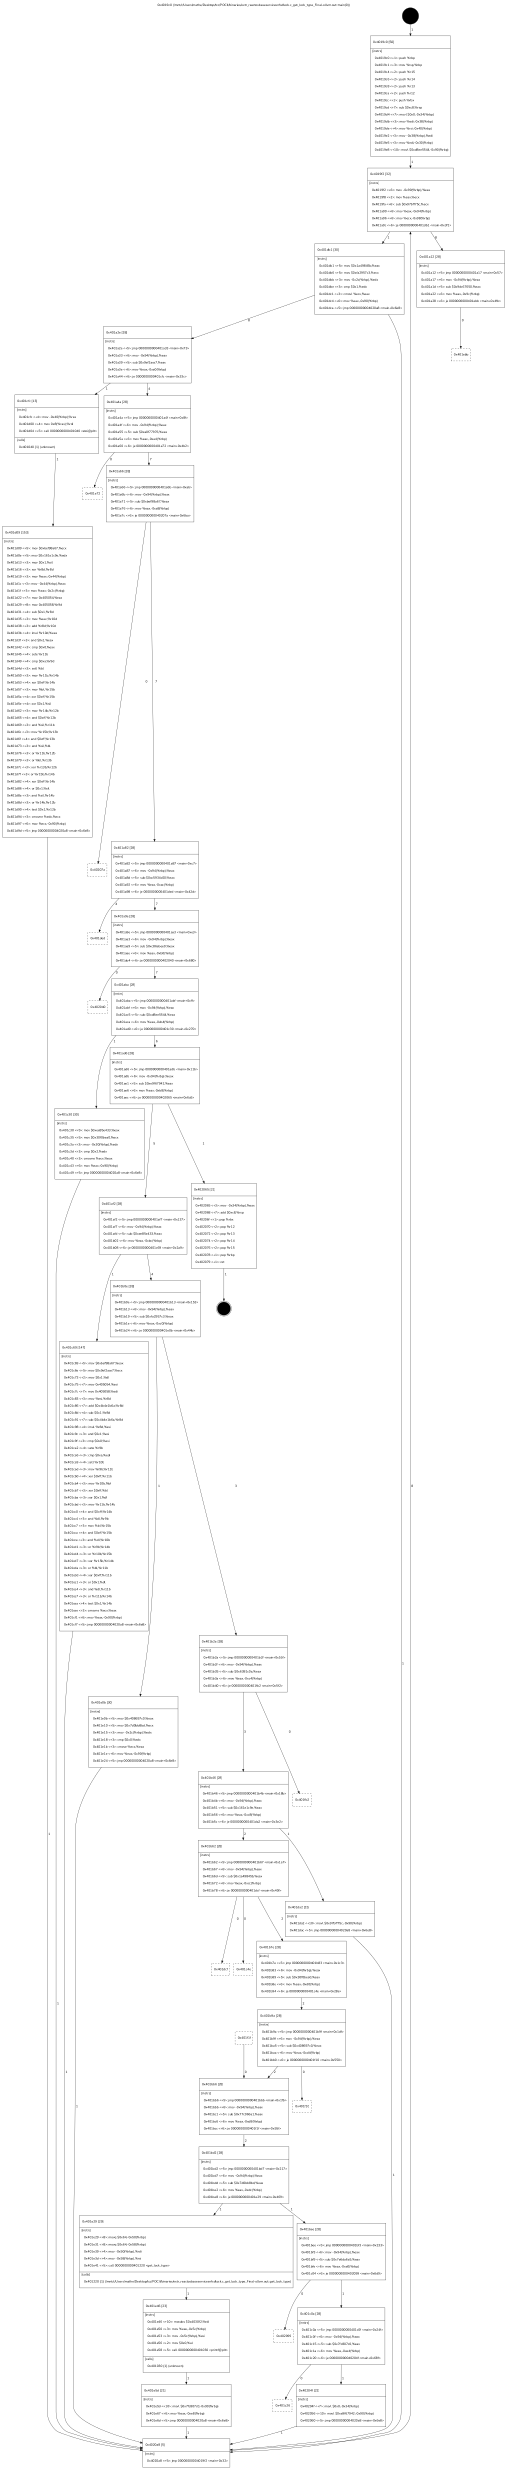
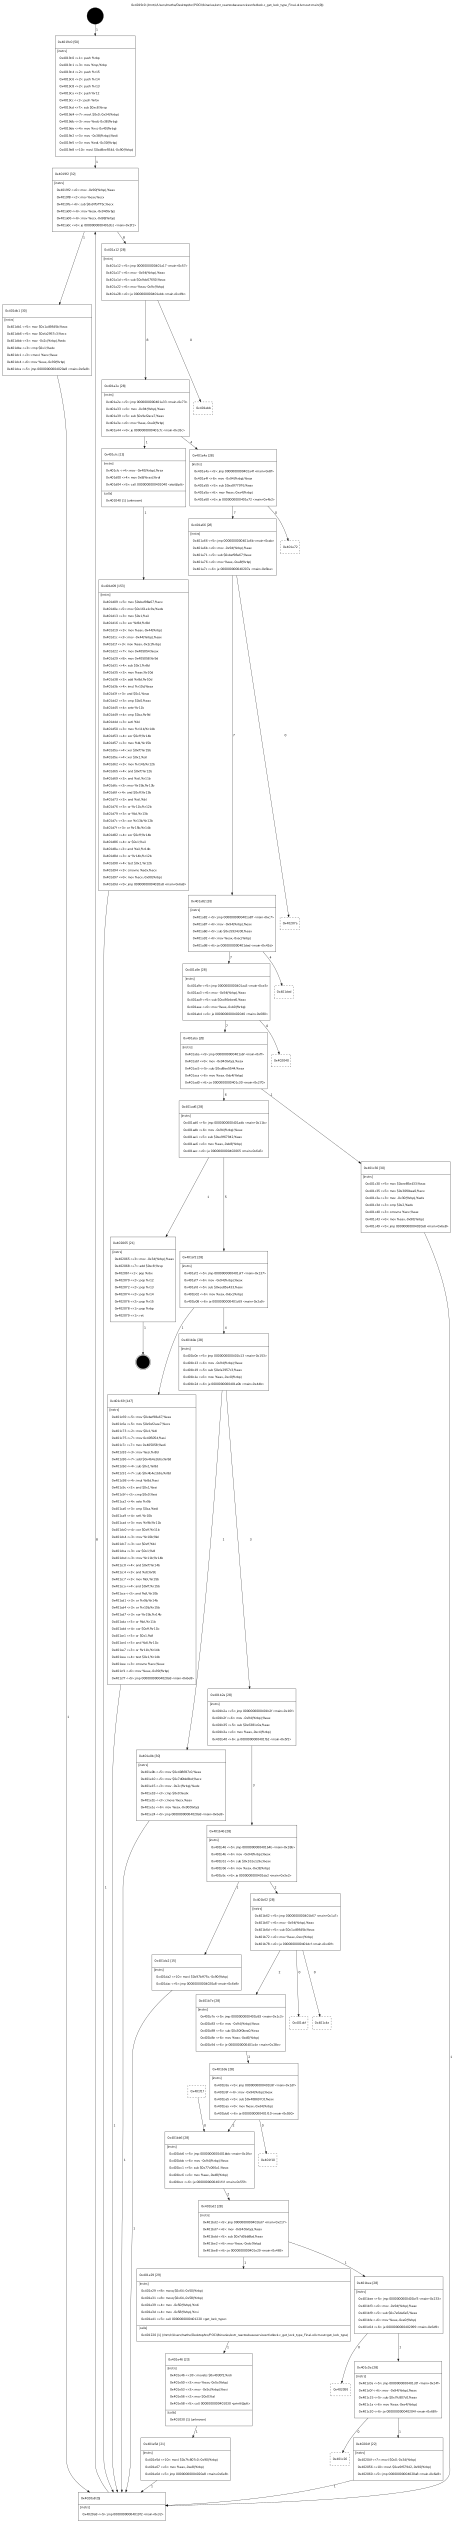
(254, 317) -> (146, 339)
(302, 1800) -> none
